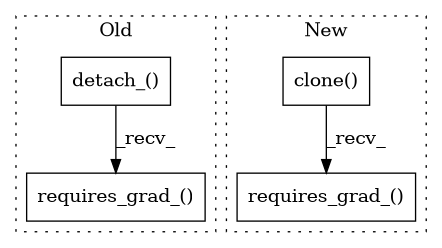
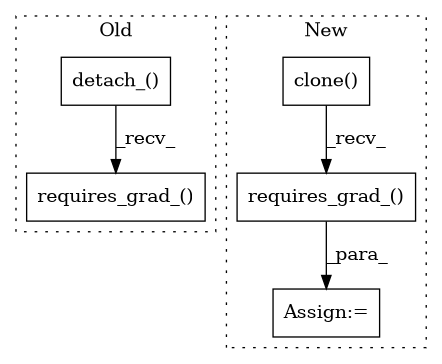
none -> (326, 313)
